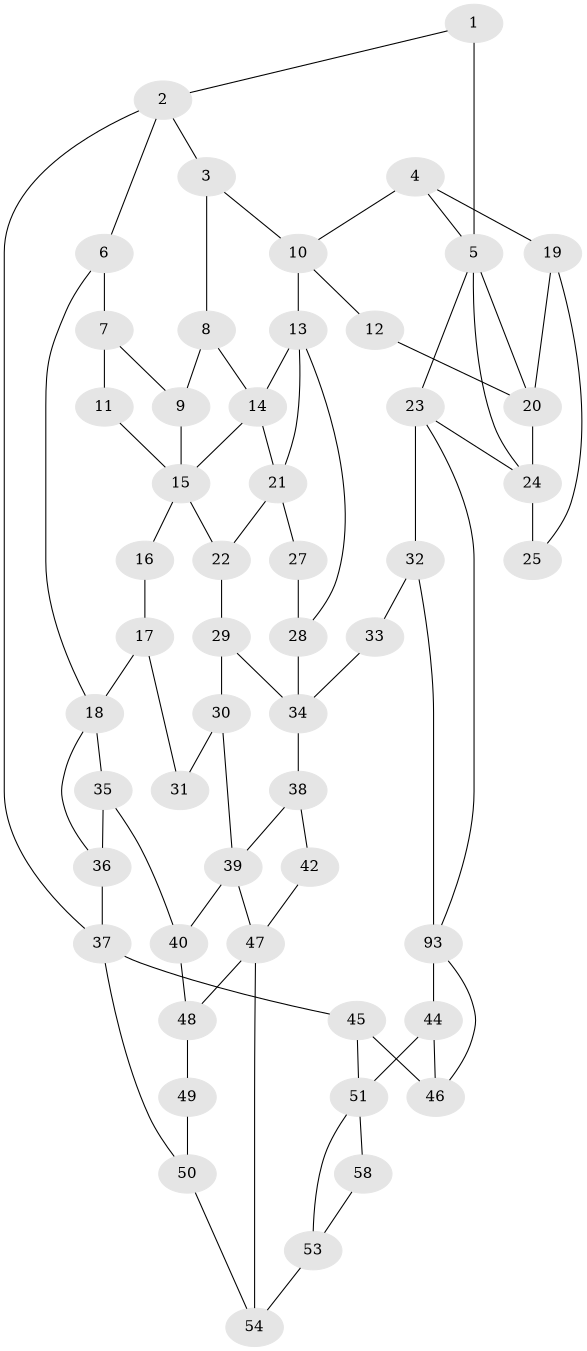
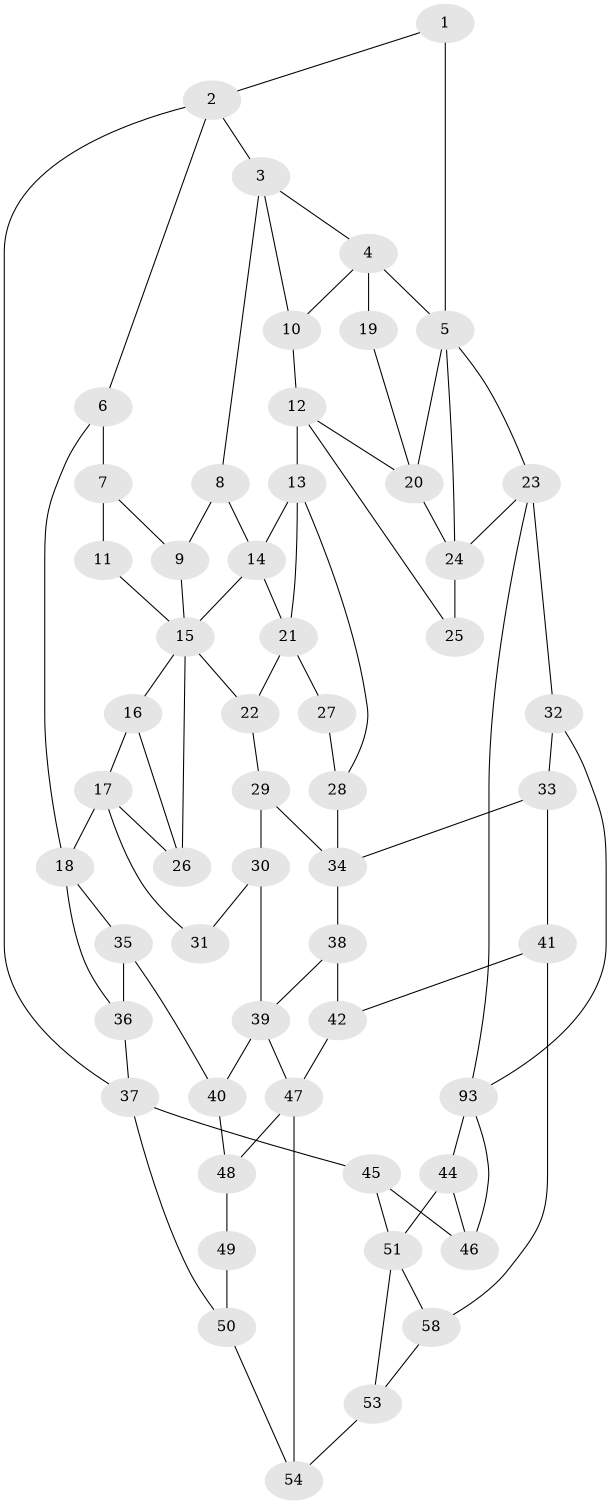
none -> (315, 215)
(298, 292) -> (297, 445)
(582, 411) -> (376, 522)
none -> (182, 867)
none -> (548, 944)
